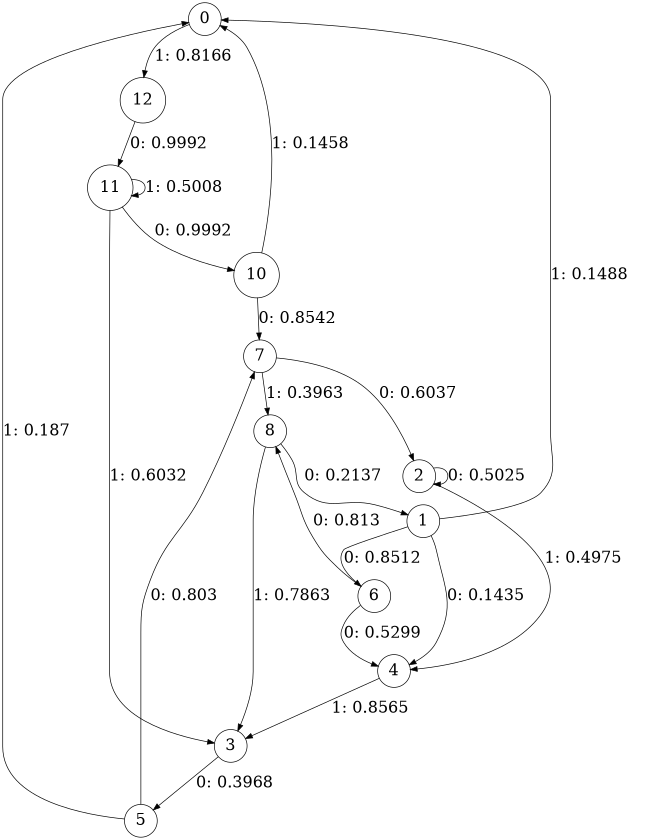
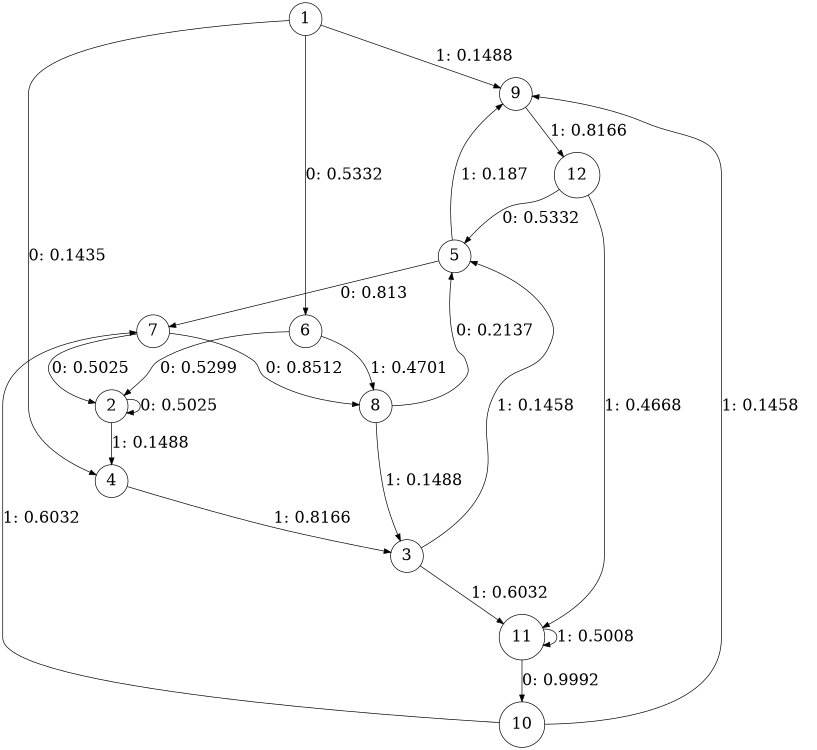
(205, 19) -> (516, 94)
(176, 144) -> (651, 406)
none -> (510, 206)
(305, 319) -> (49, 519)
(312, 394) -> (312, 369)
(425, 394) -> (98, 369)
(325, 503) -> (468, 367)
(110, 506) -> (459, 593)
(357, 521) -> (416, 369)
(390, 559) -> (352, 175)
(591, 559) -> (158, 444)
(194, 596) -> (384, 294)
(299, 596) -> (431, 481)
(342, 638) -> (201, 343)
(378, 708) -> (320, 519)
(242, 783) -> (543, 406)
